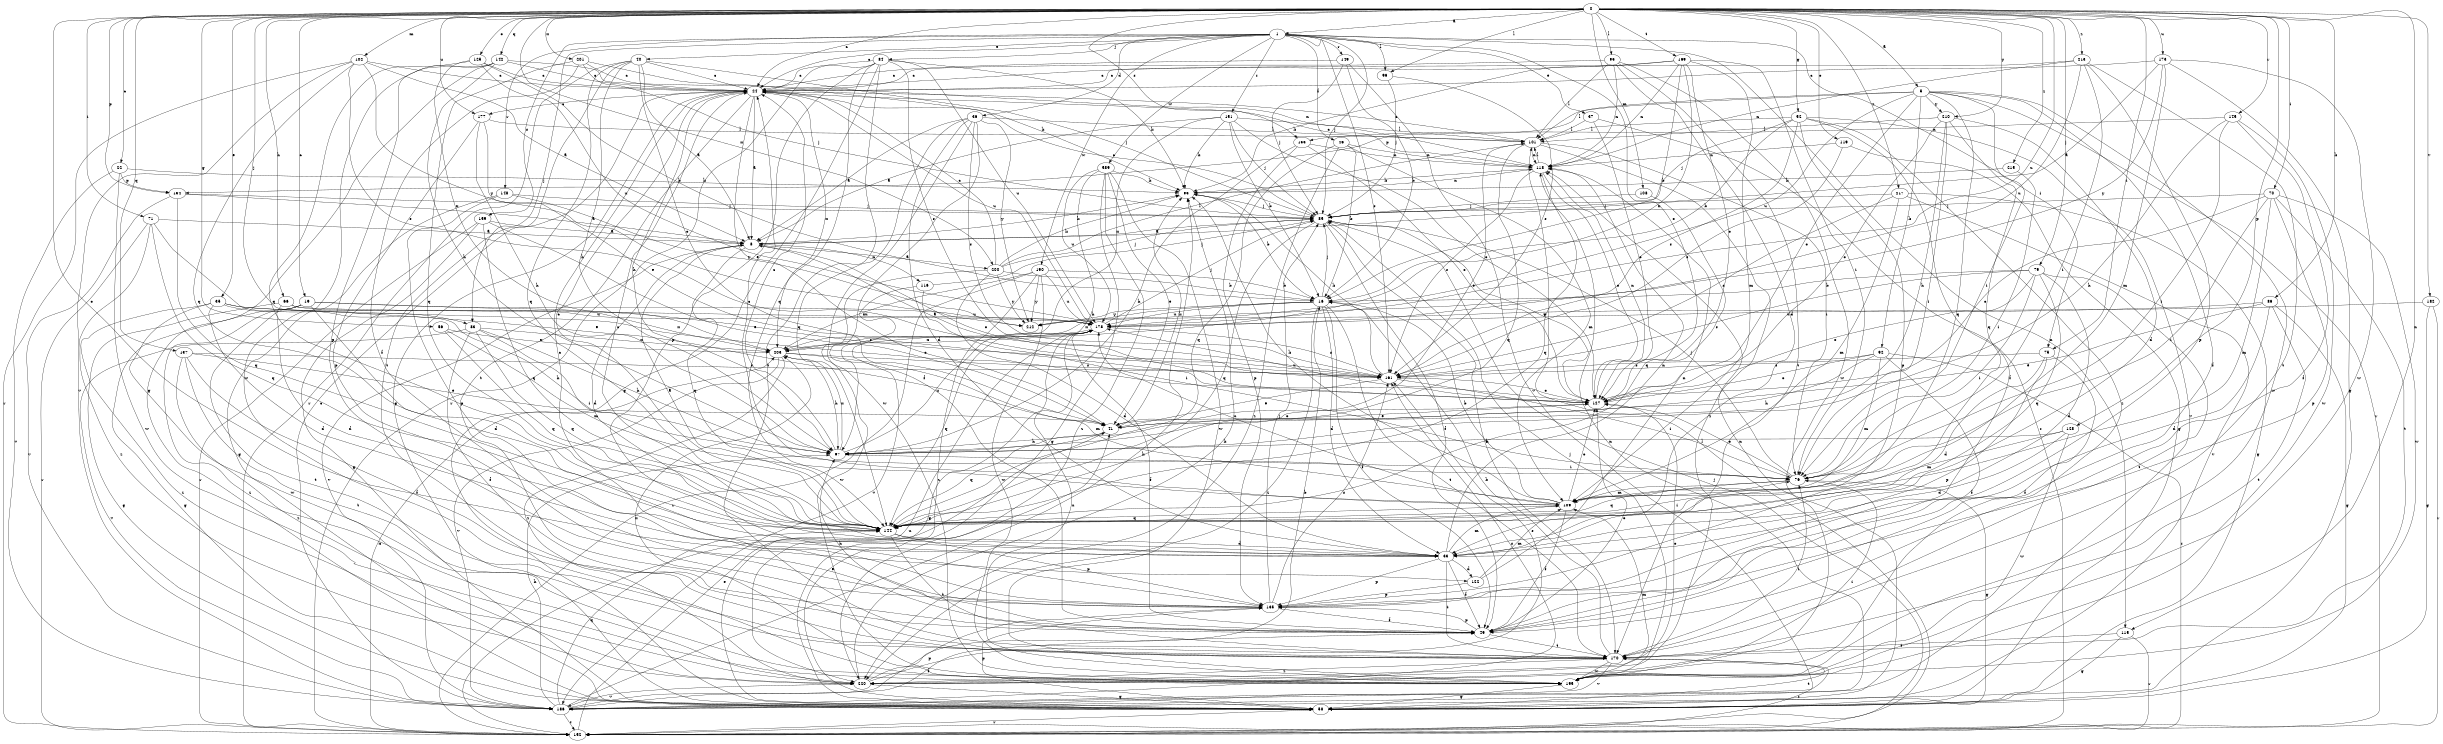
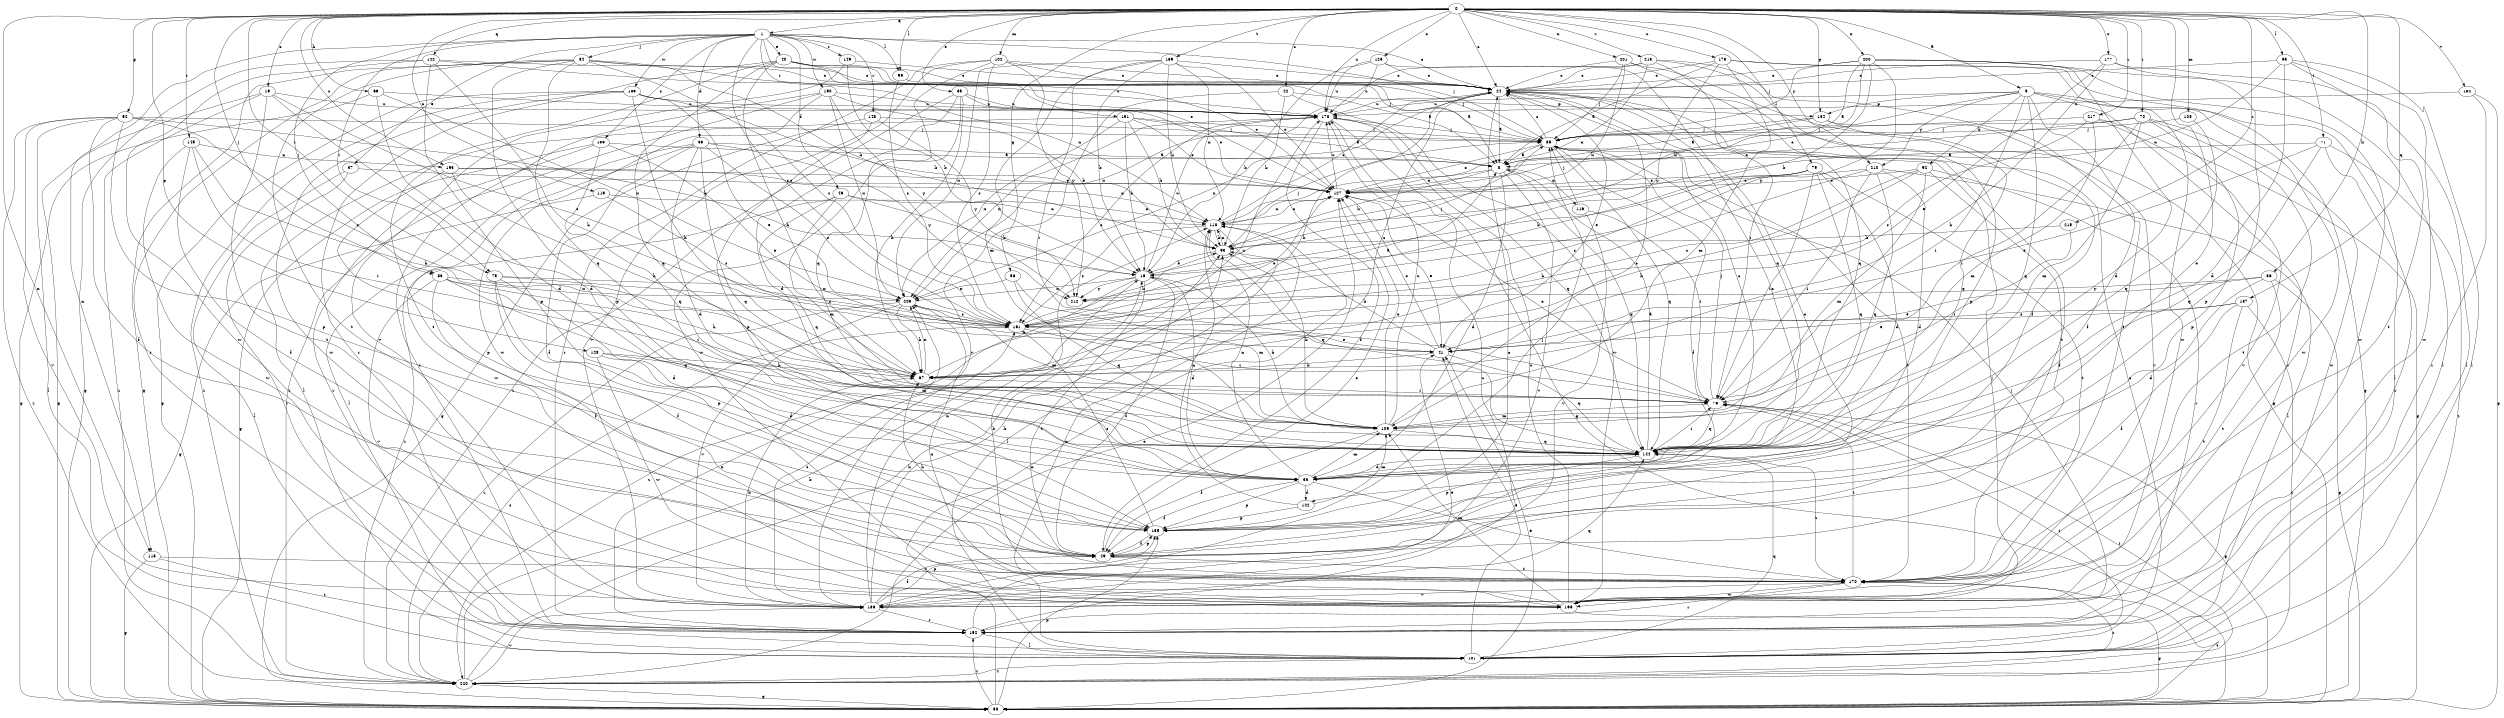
(619, 97) -> (1805, 78)
(1273, 127) -> none
(1106, 168) -> (632, 91)
(1135, 244) -> (1776, 104)
(872, 255) -> (1705, 146)
none -> (700, 283)
